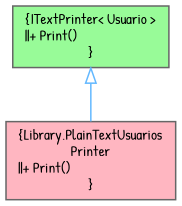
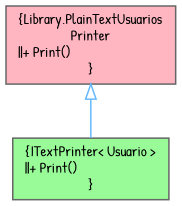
(91, 102) -> (91, 119)
